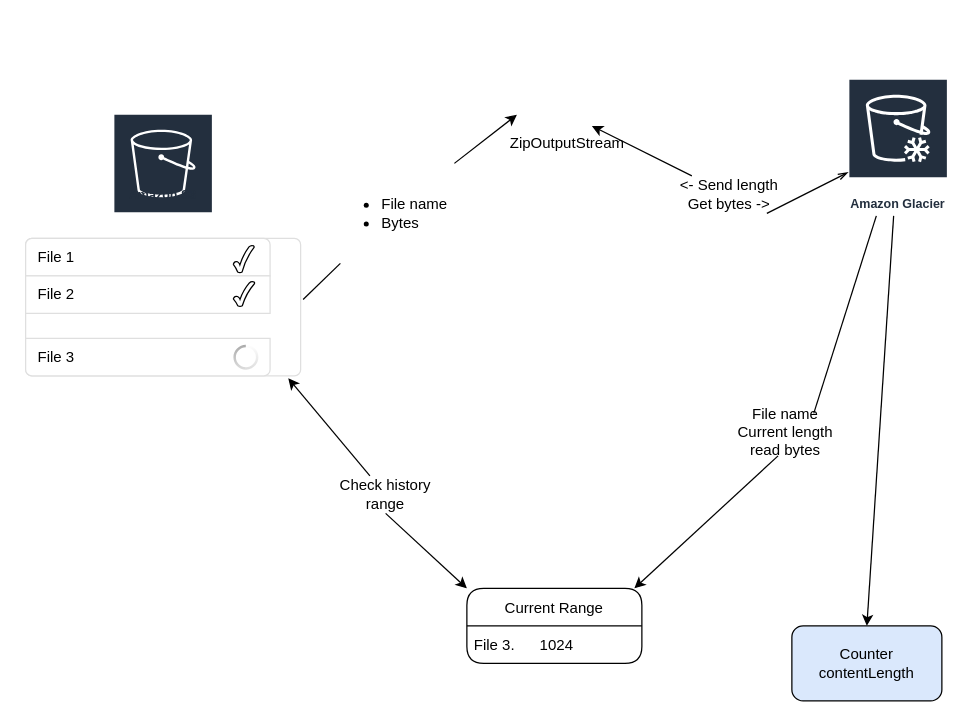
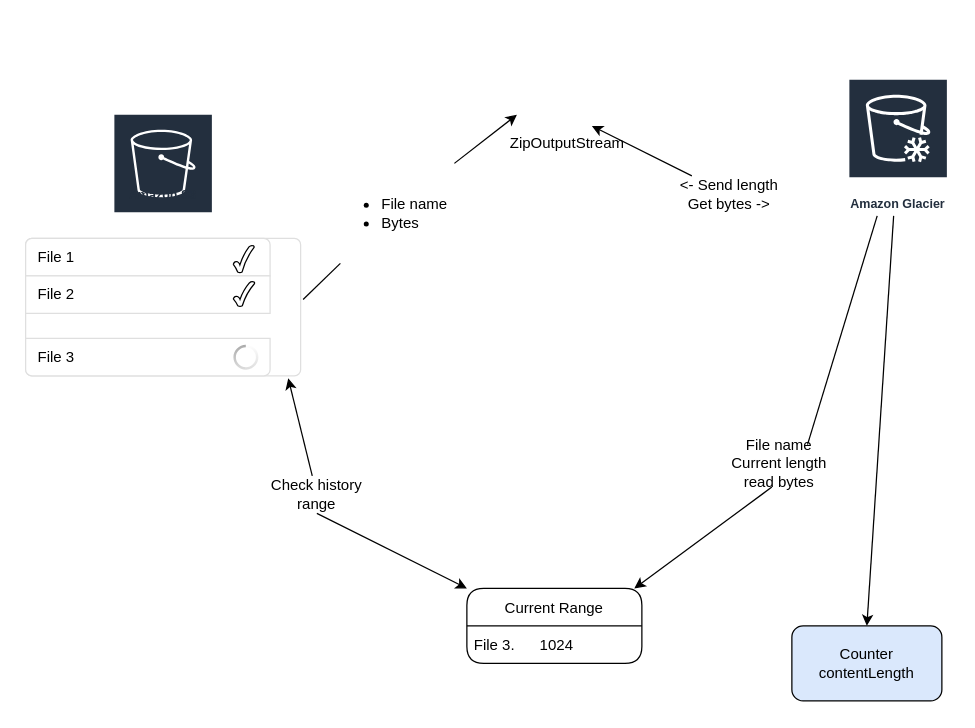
(806, 193) -> none
(786, 432) -> (779, 463)
(386, 494) -> (317, 494)
